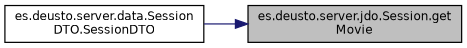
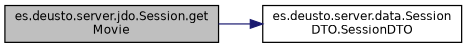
(220, 24) -> (234, 24)
